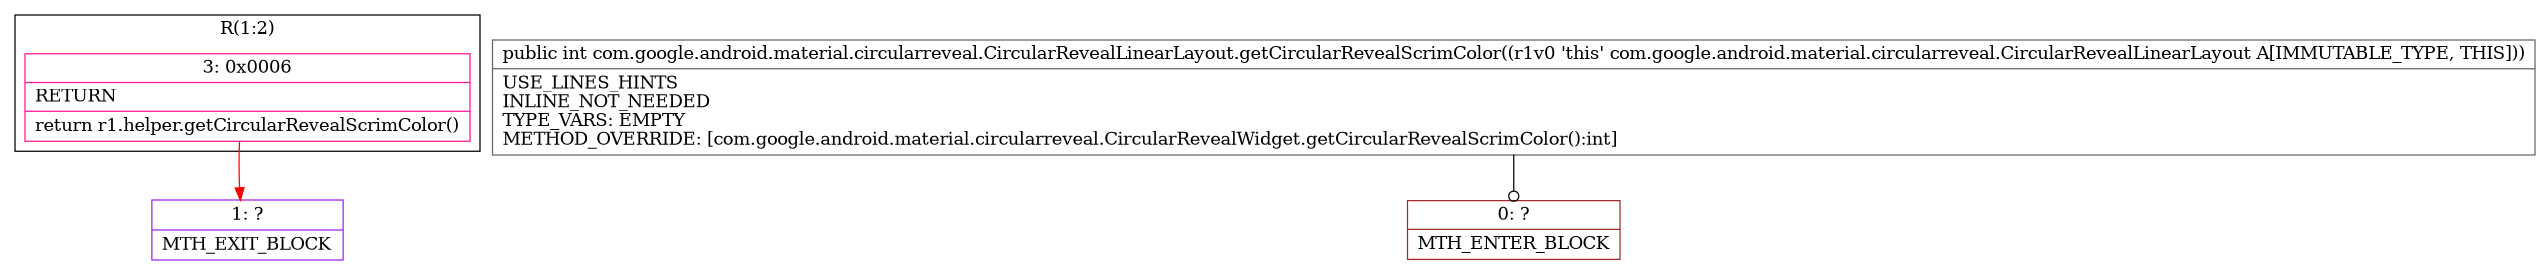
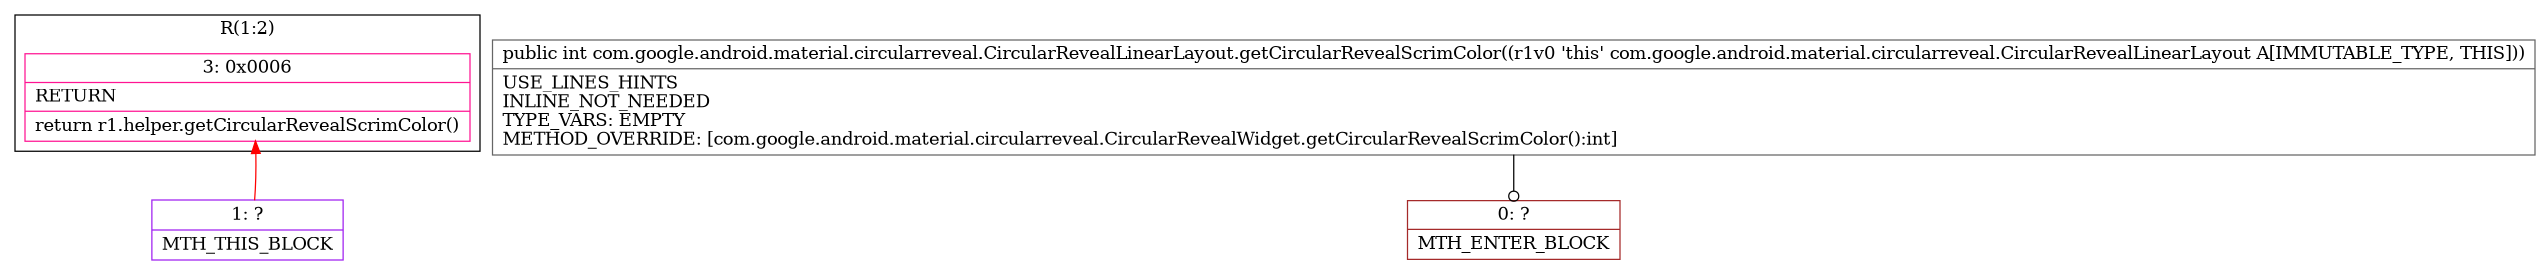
(239, 164) -> (256, 177)
(247, 244) -> (248, 244)
